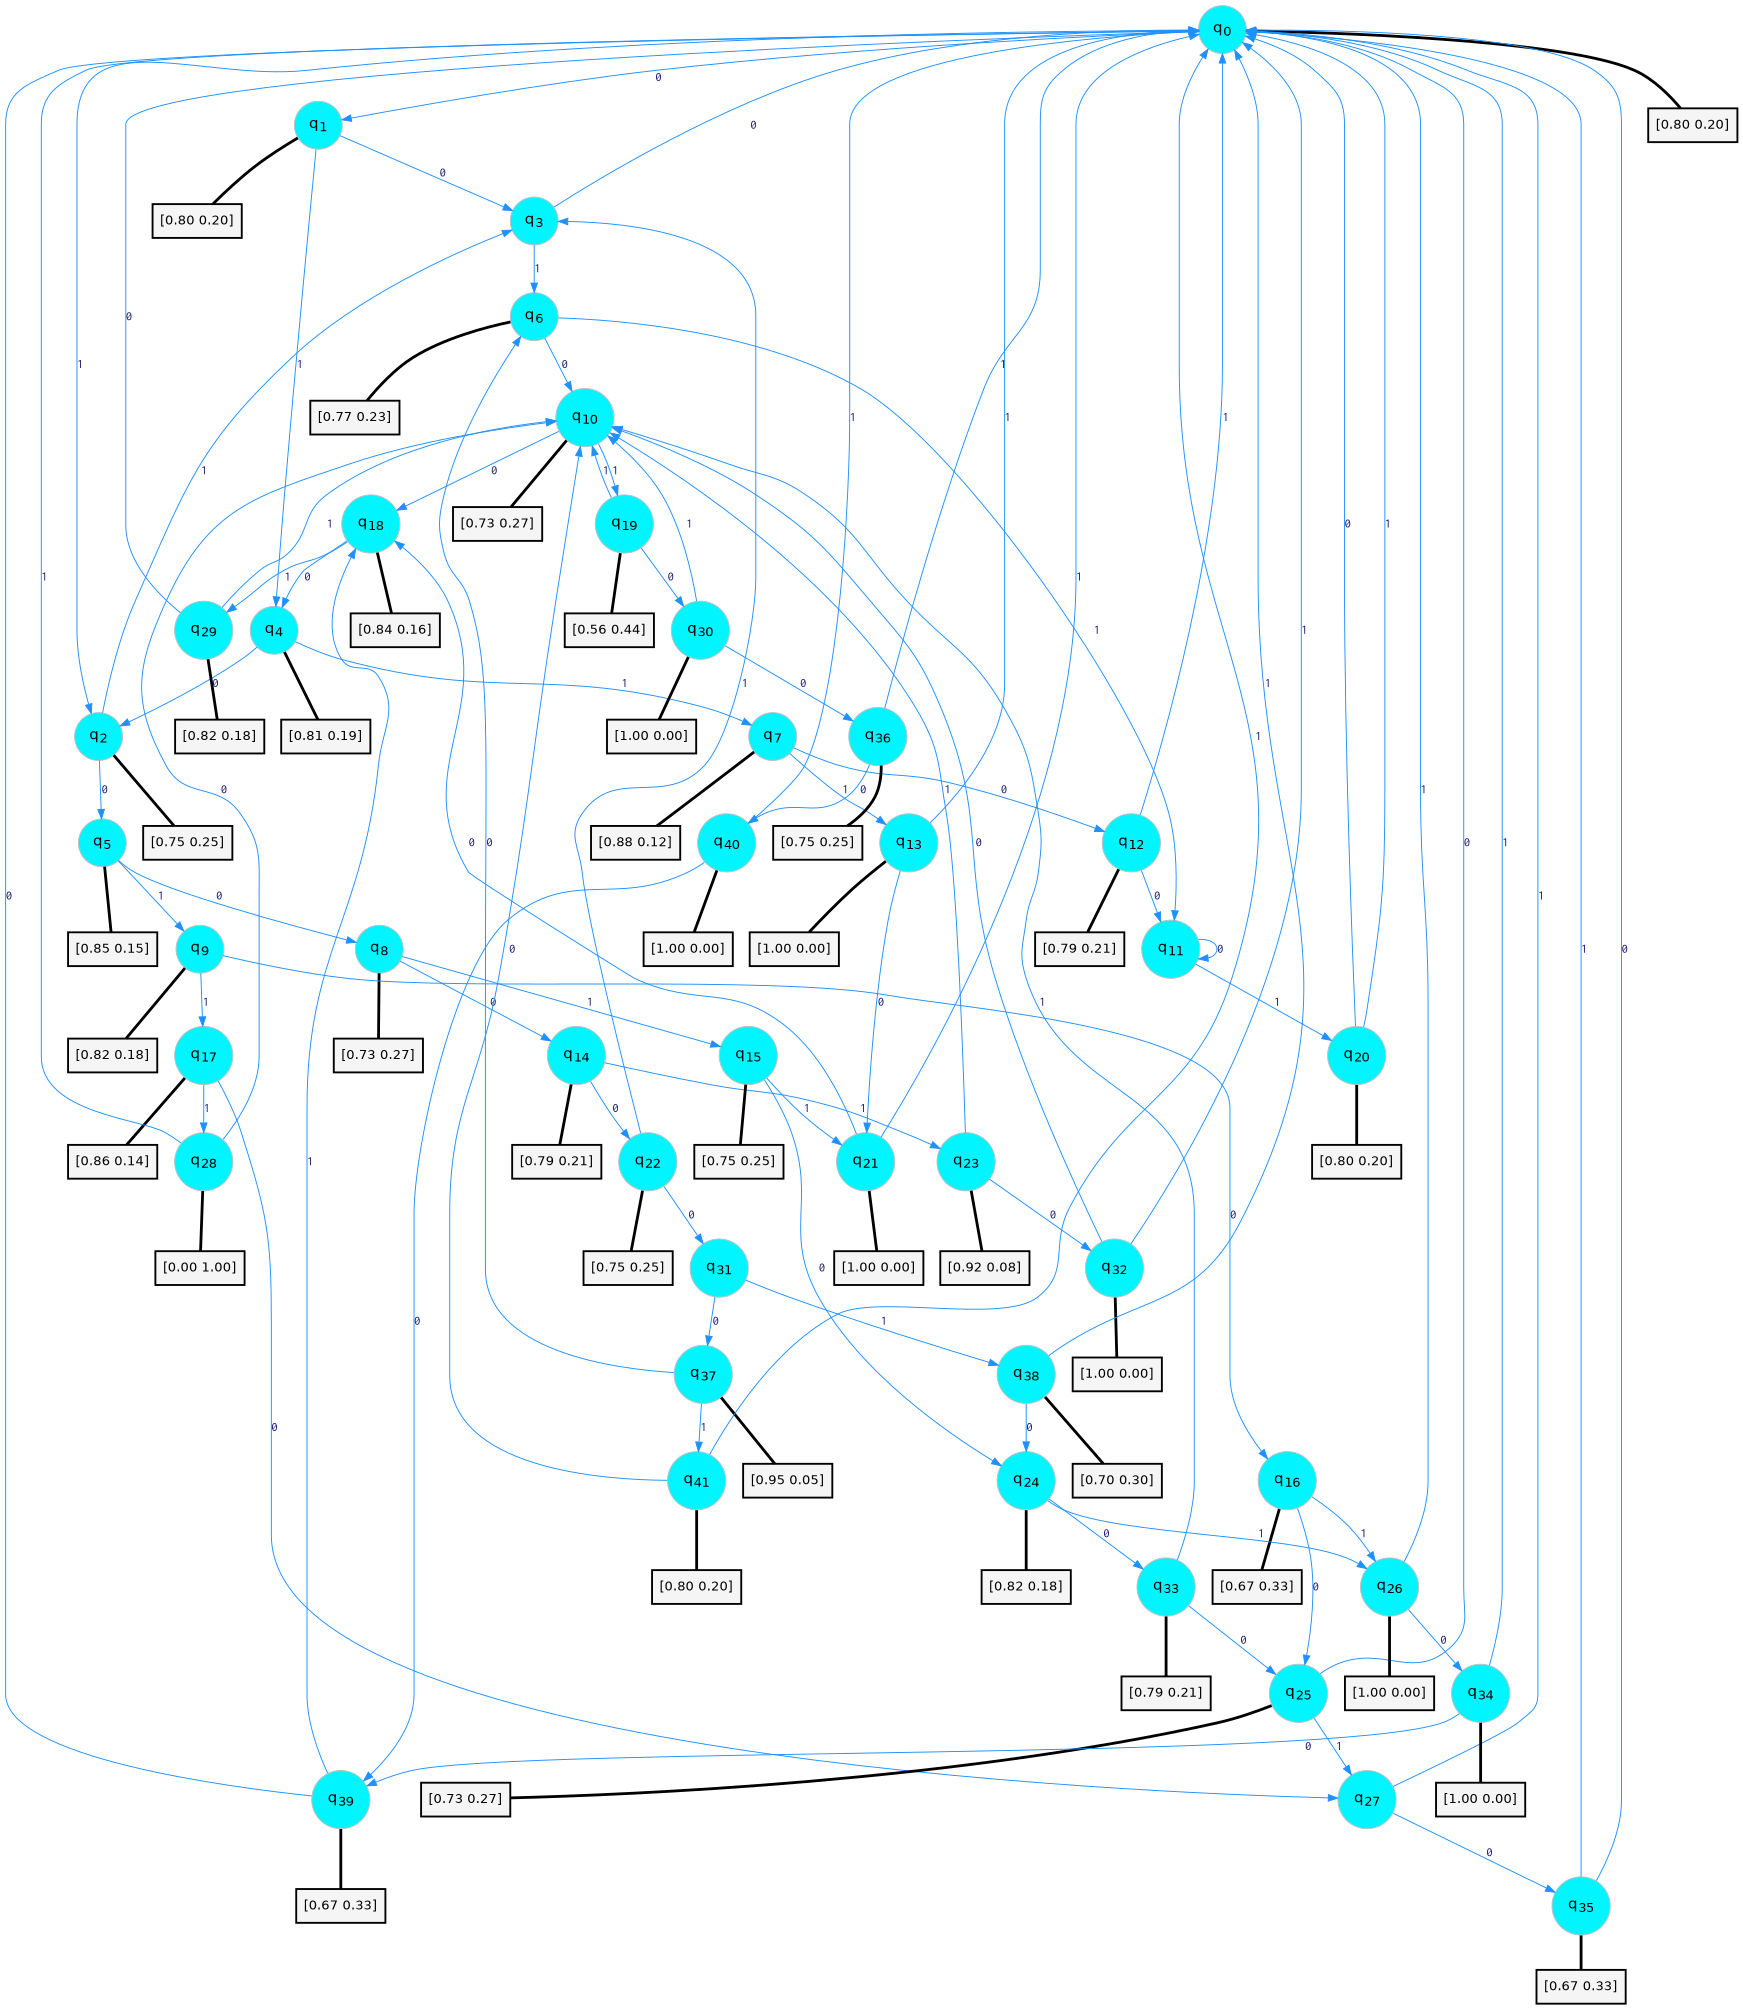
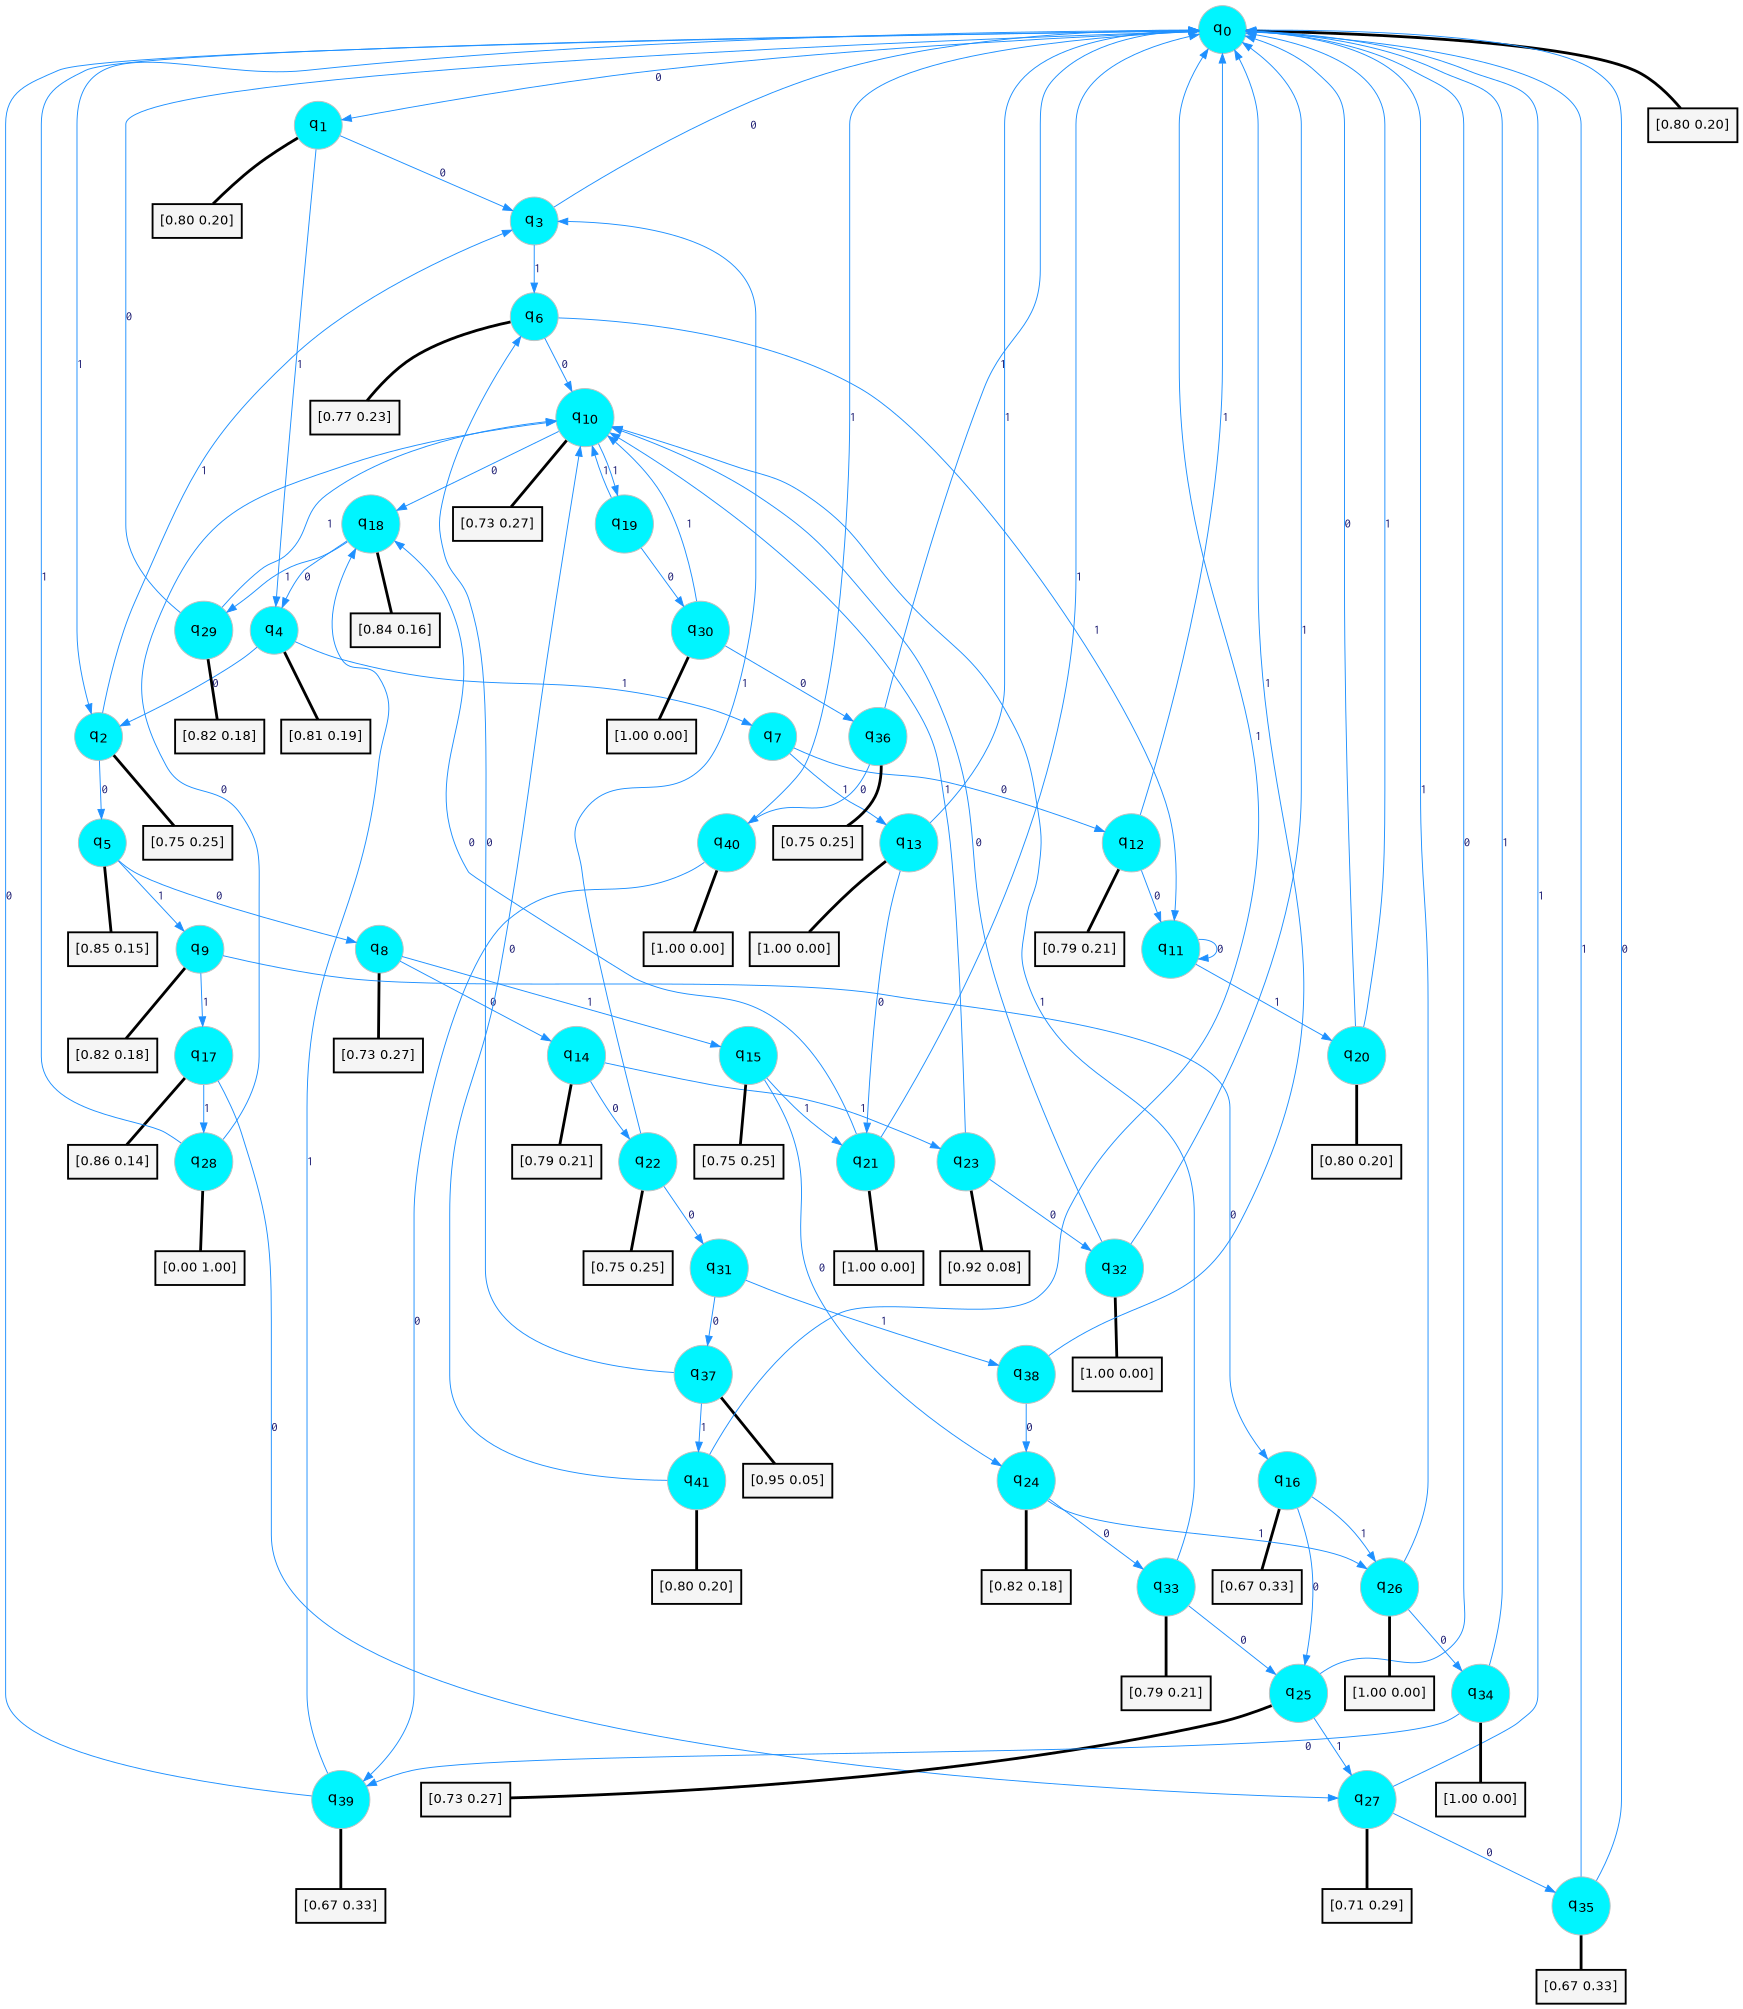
(609, 630) -> none
(636, 843) -> none
(1117, 1481) -> none
none -> (1367, 1906)
